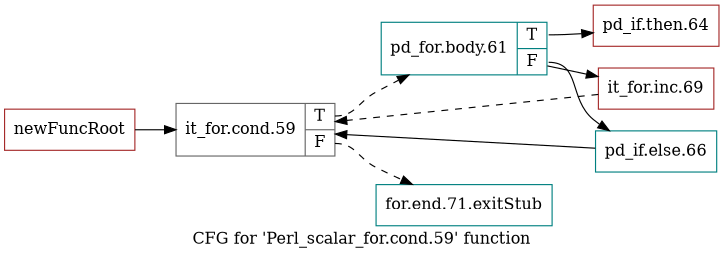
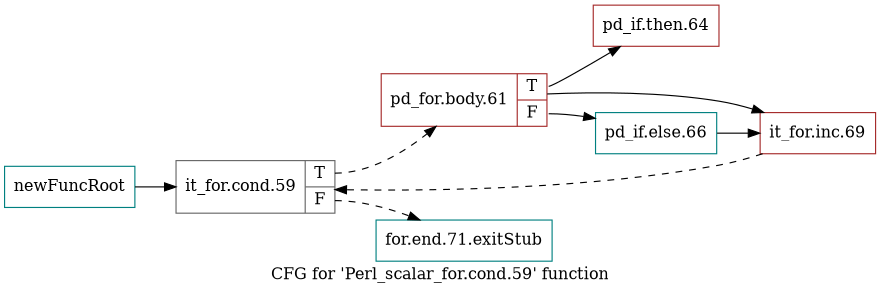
(464, 49) -> (464, 100)
(70, 130) -> (70, 187)
(471, 141) -> (733, 133)
